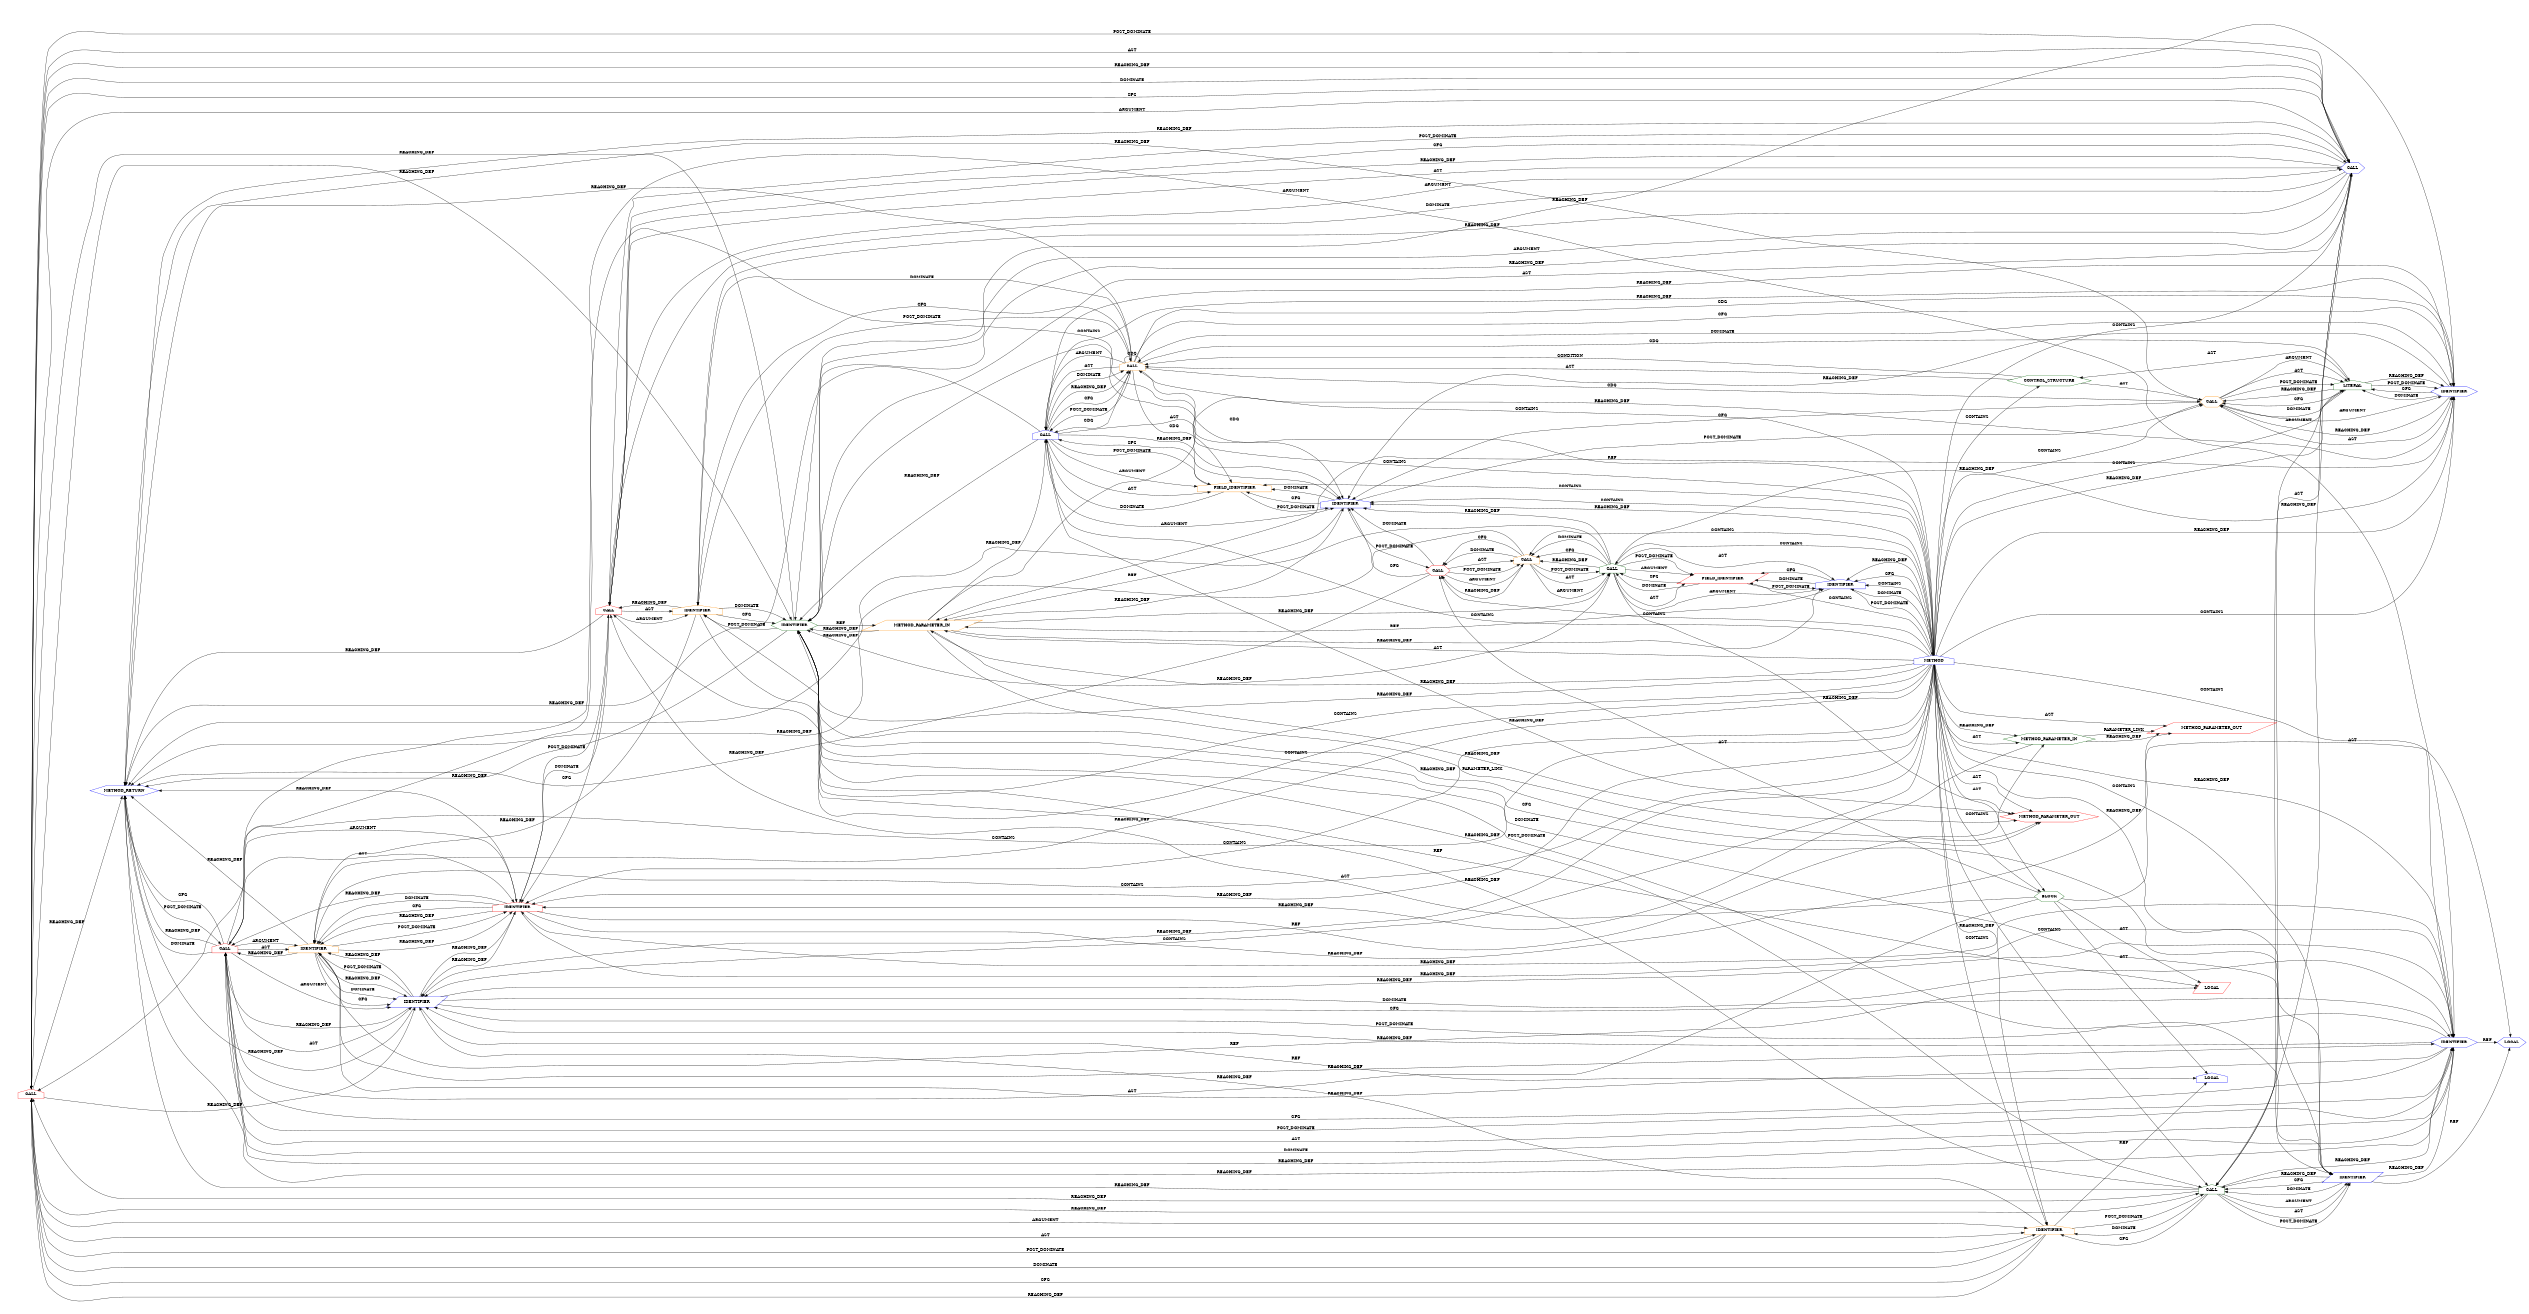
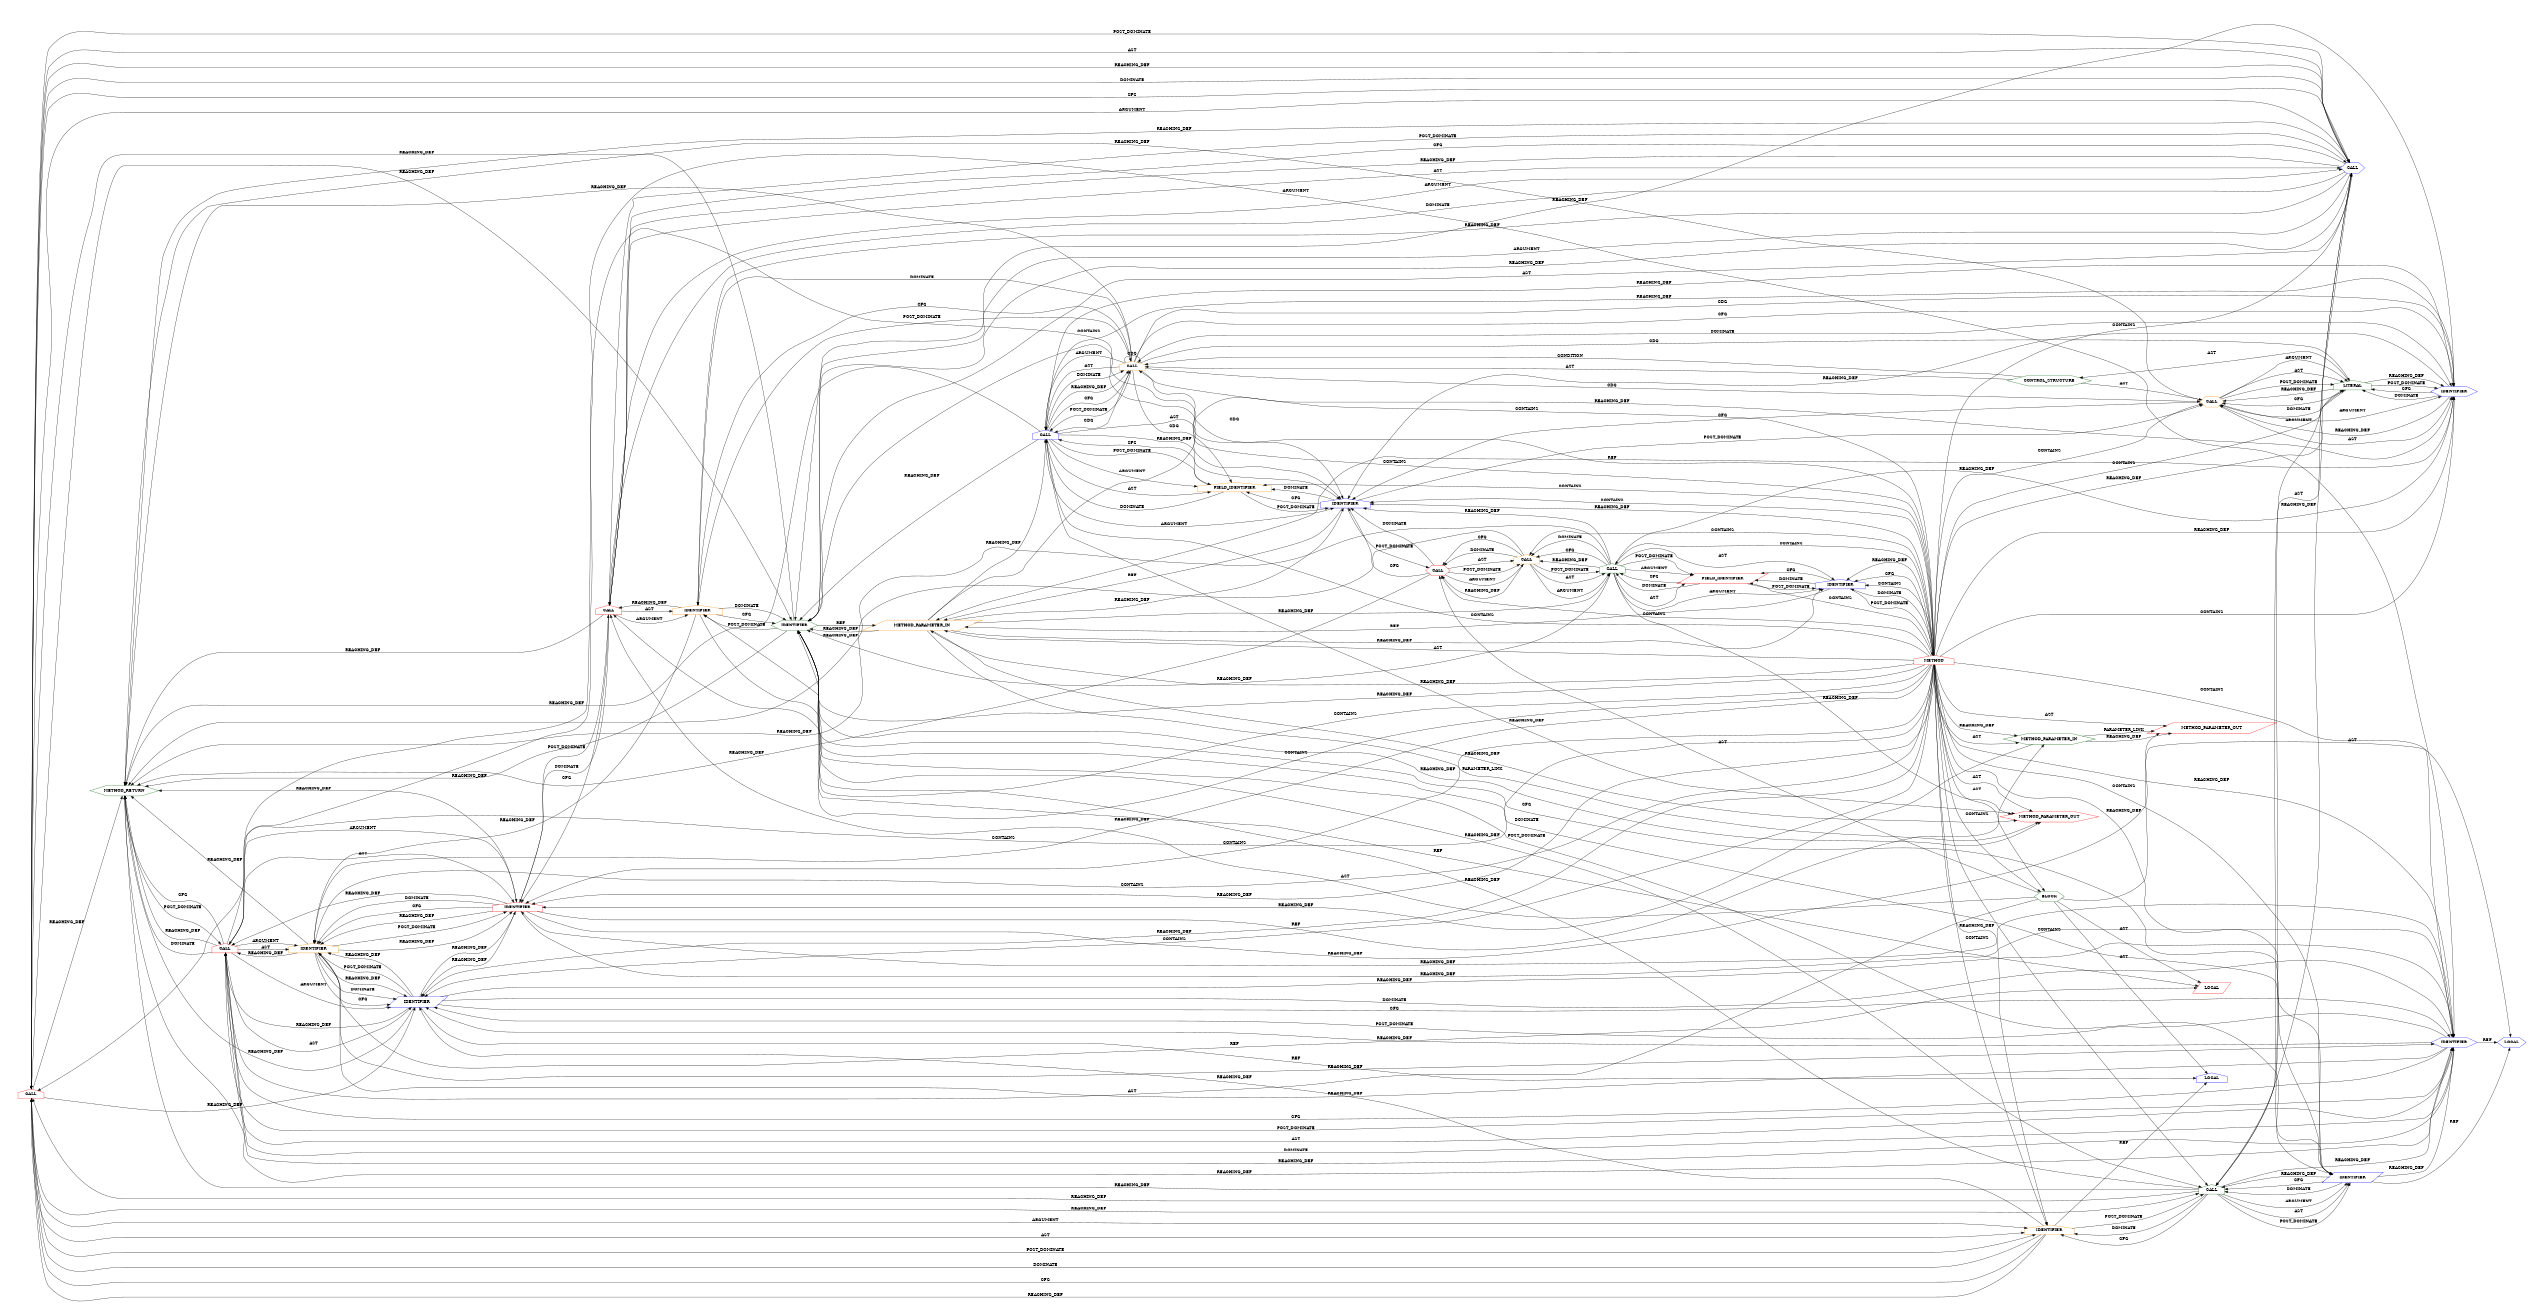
(1951, 489) -> none
(1934, 661) -> (1934, 661)
(124, 791) -> (124, 791)
